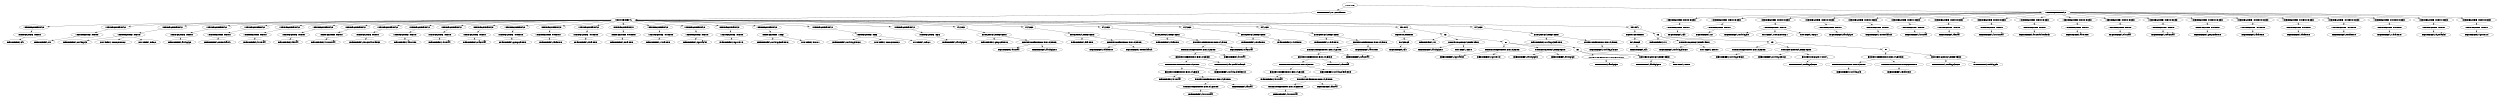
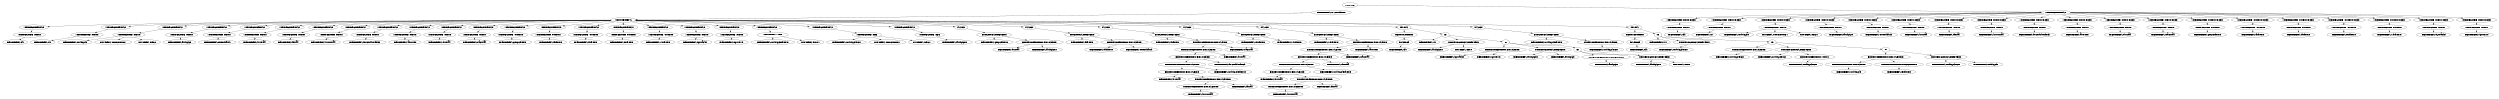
(1342, 8) -> none
(773, 35) -> (773, 35)
(1709, 50) -> none
(1815, 57) -> (1815, 57)
